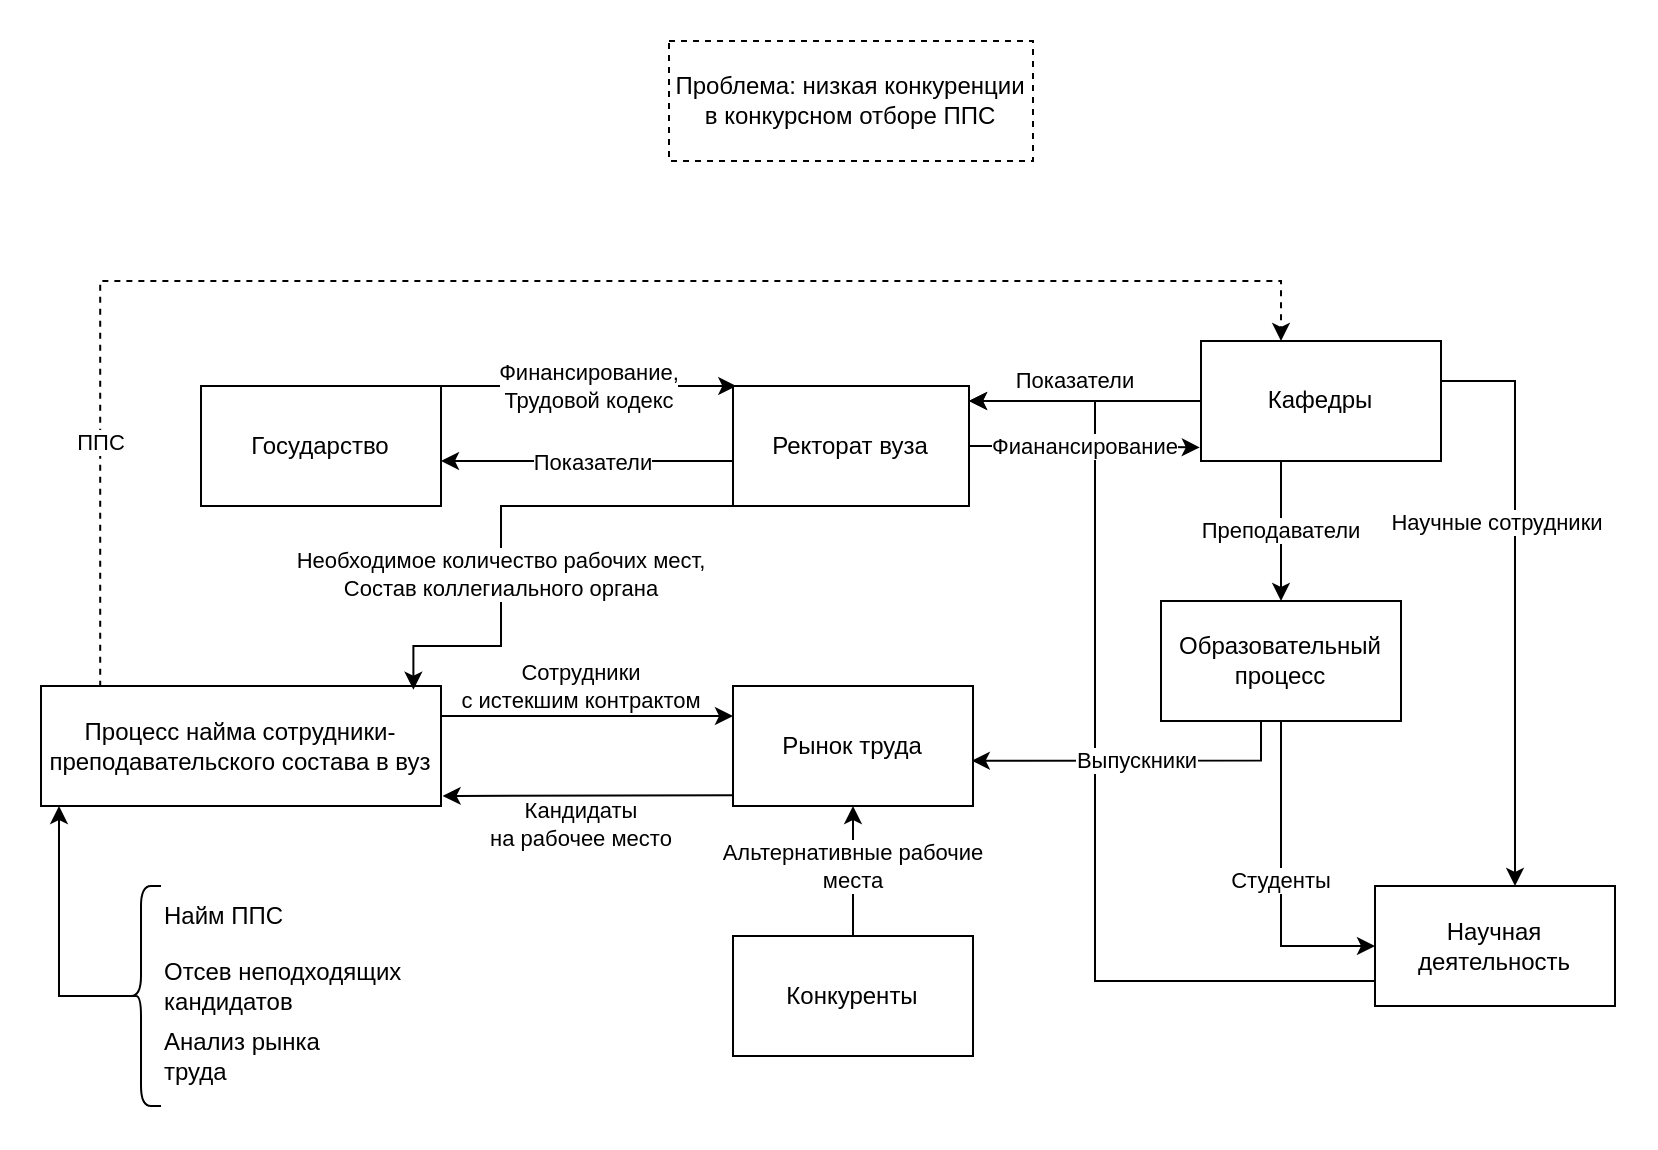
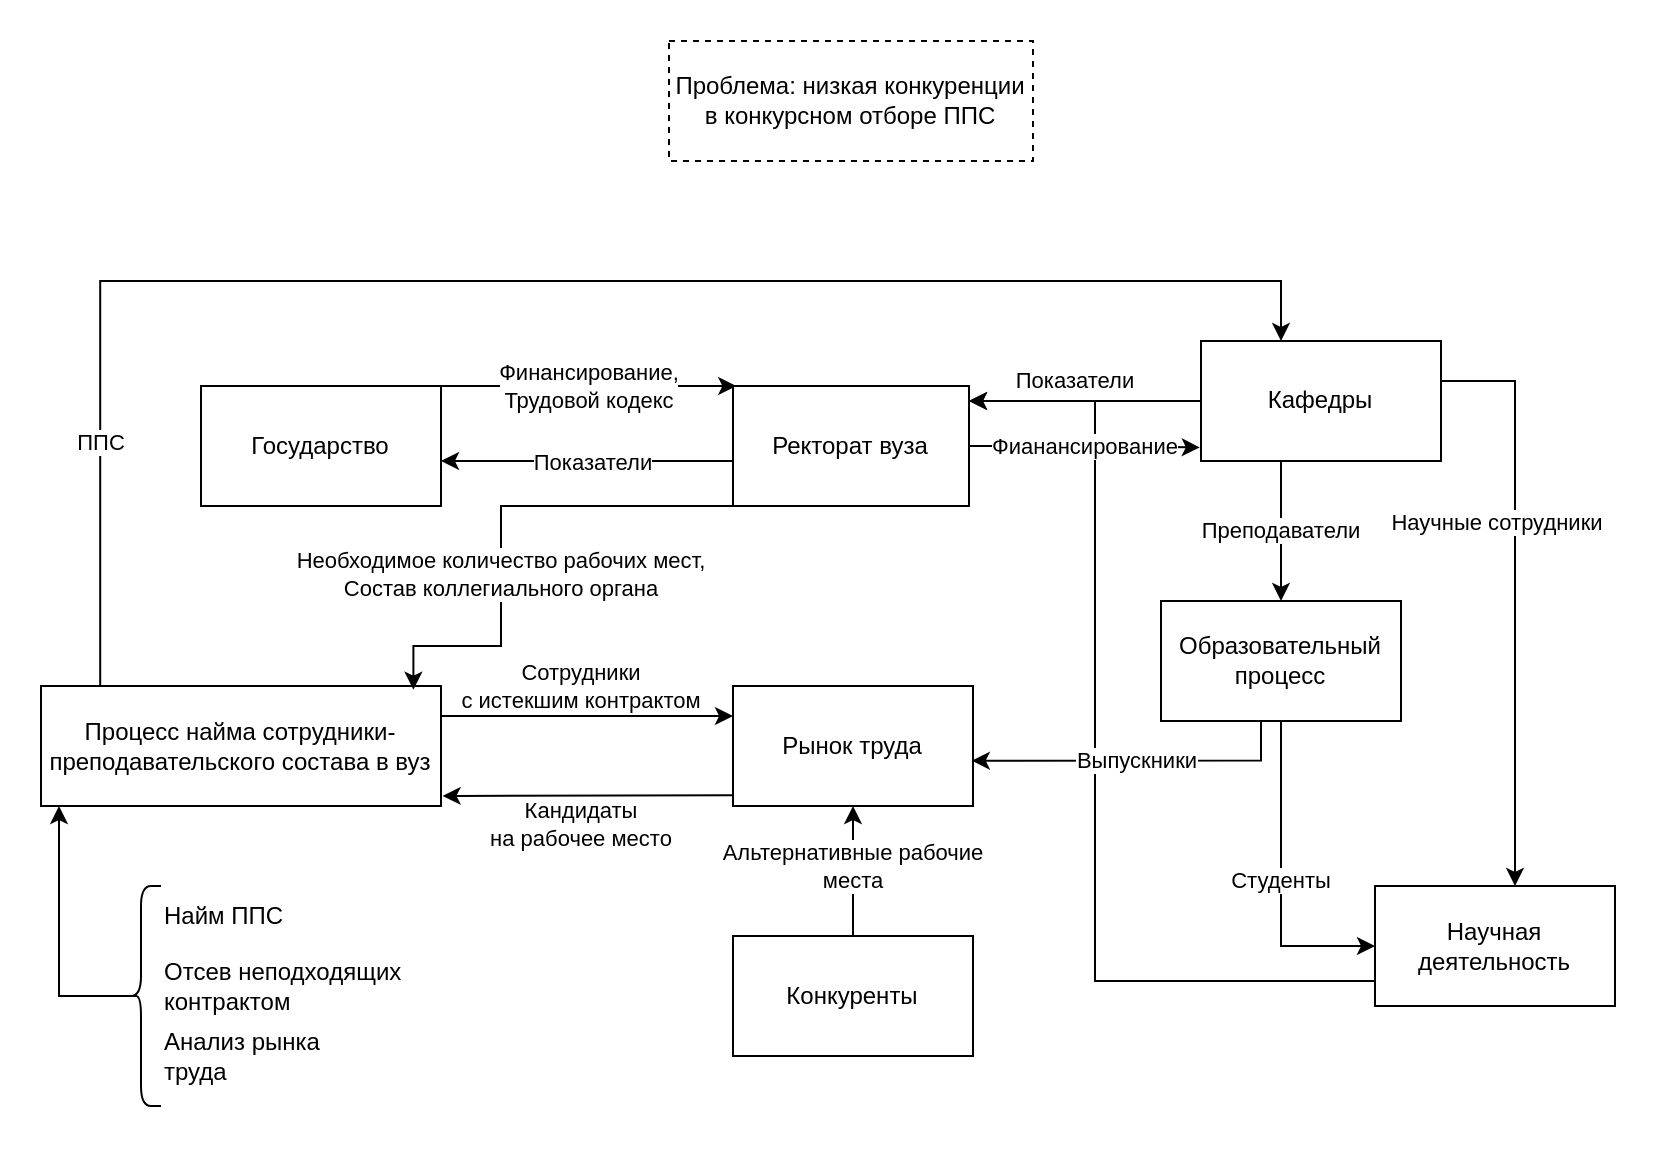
(639, 281) -> (639, 281)
(283, 987) -> (283, 987)
